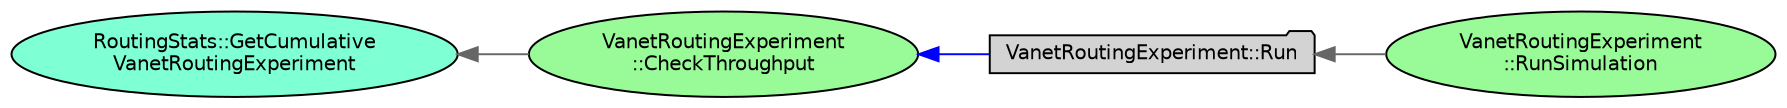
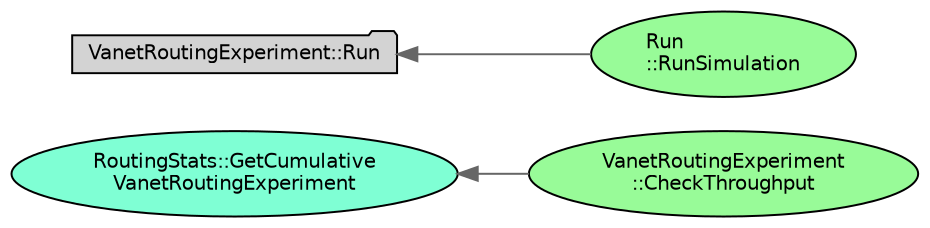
(964, 54) -> none
(1581, 54) -> (724, 54)
